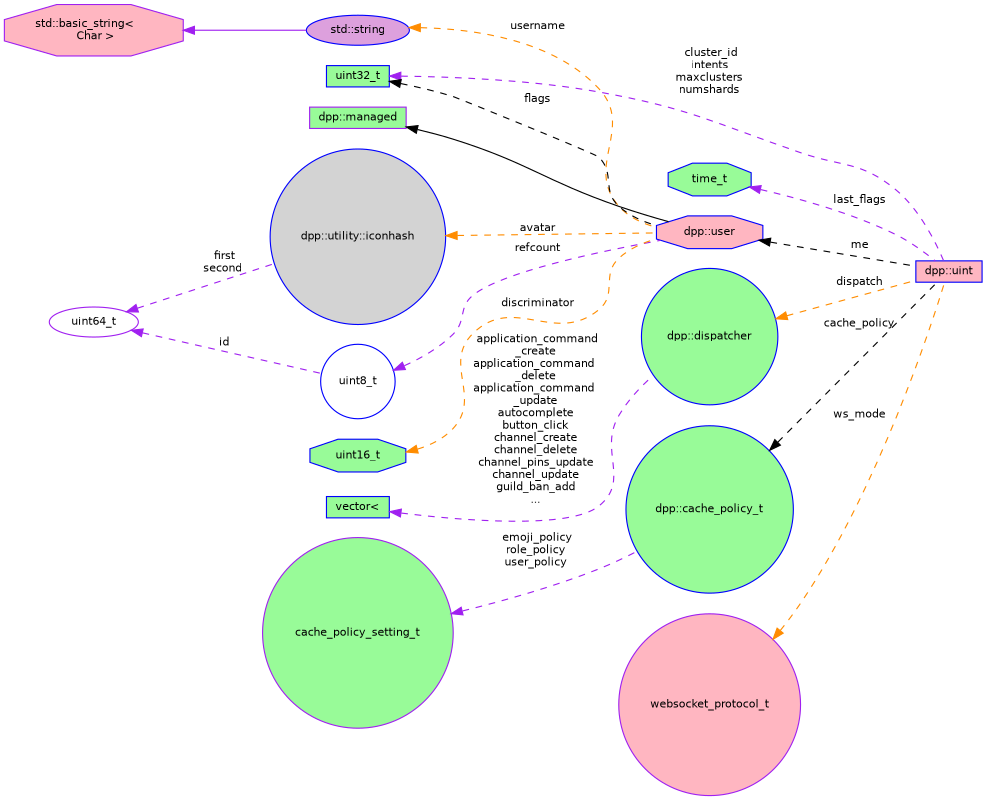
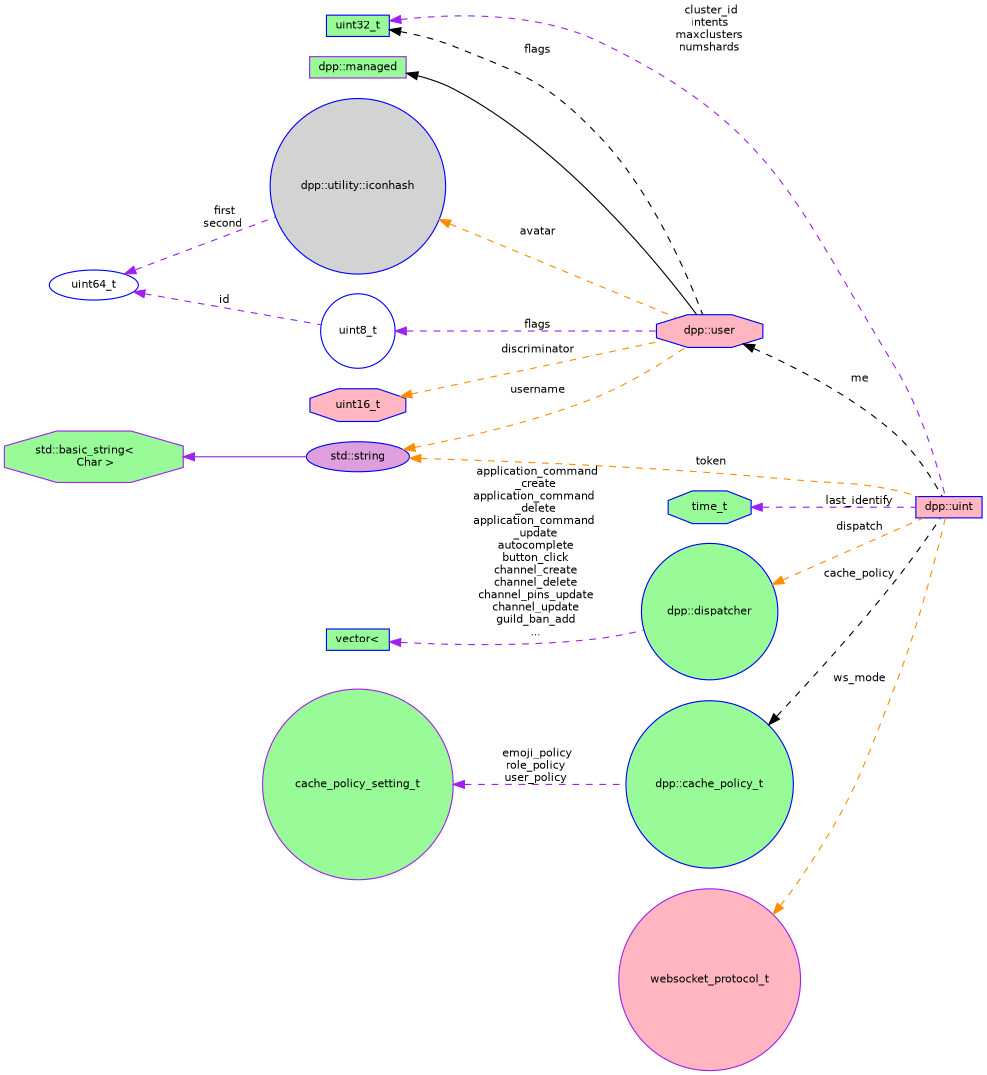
(94, 30) -> (94, 457)
(858, 200) -> (858, 501)
(536, 249) -> (536, 325)
(94, 322) -> (94, 285)
(358, 456) -> (358, 405)
none -> (670, 470)
